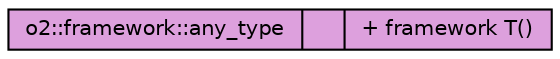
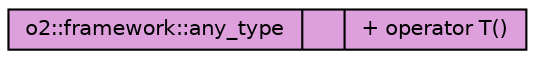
(448, 29) -> (435, 29)
